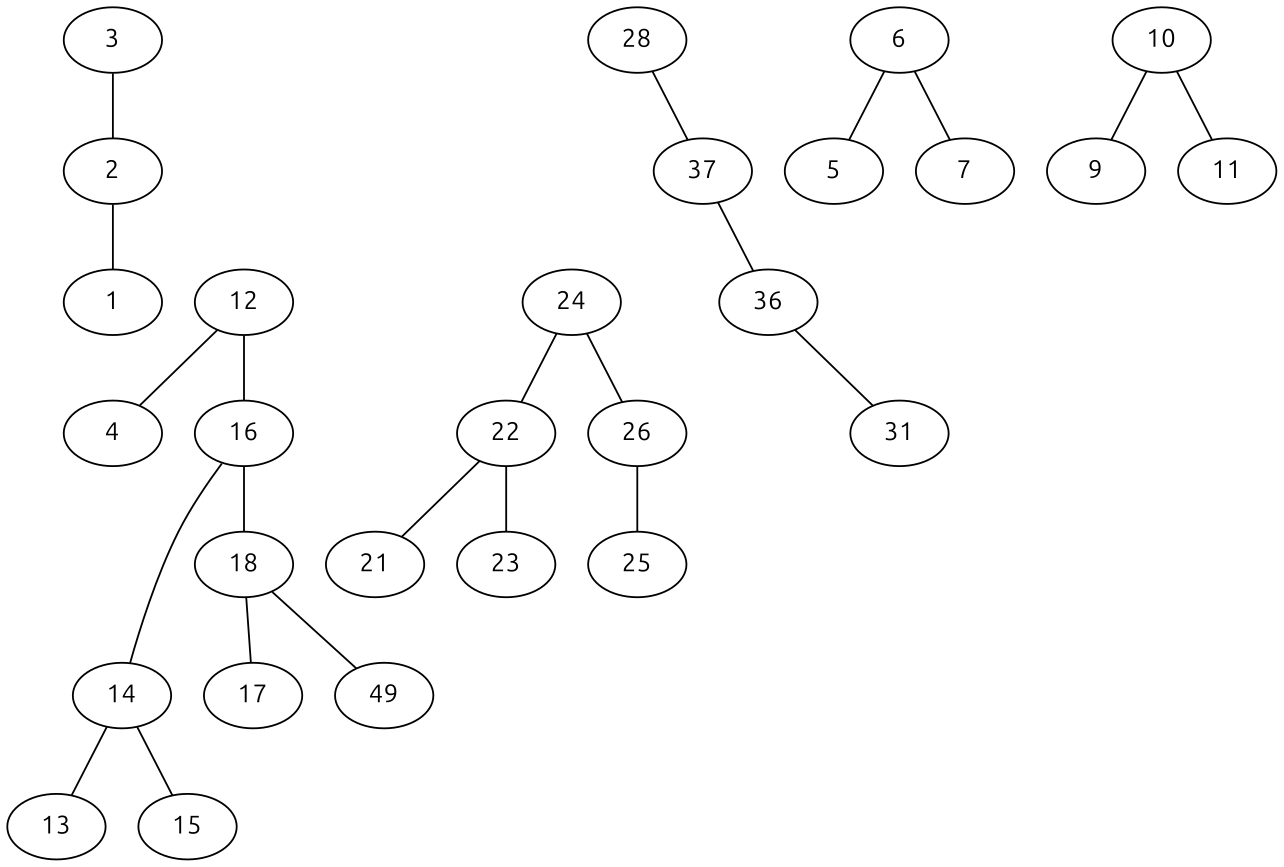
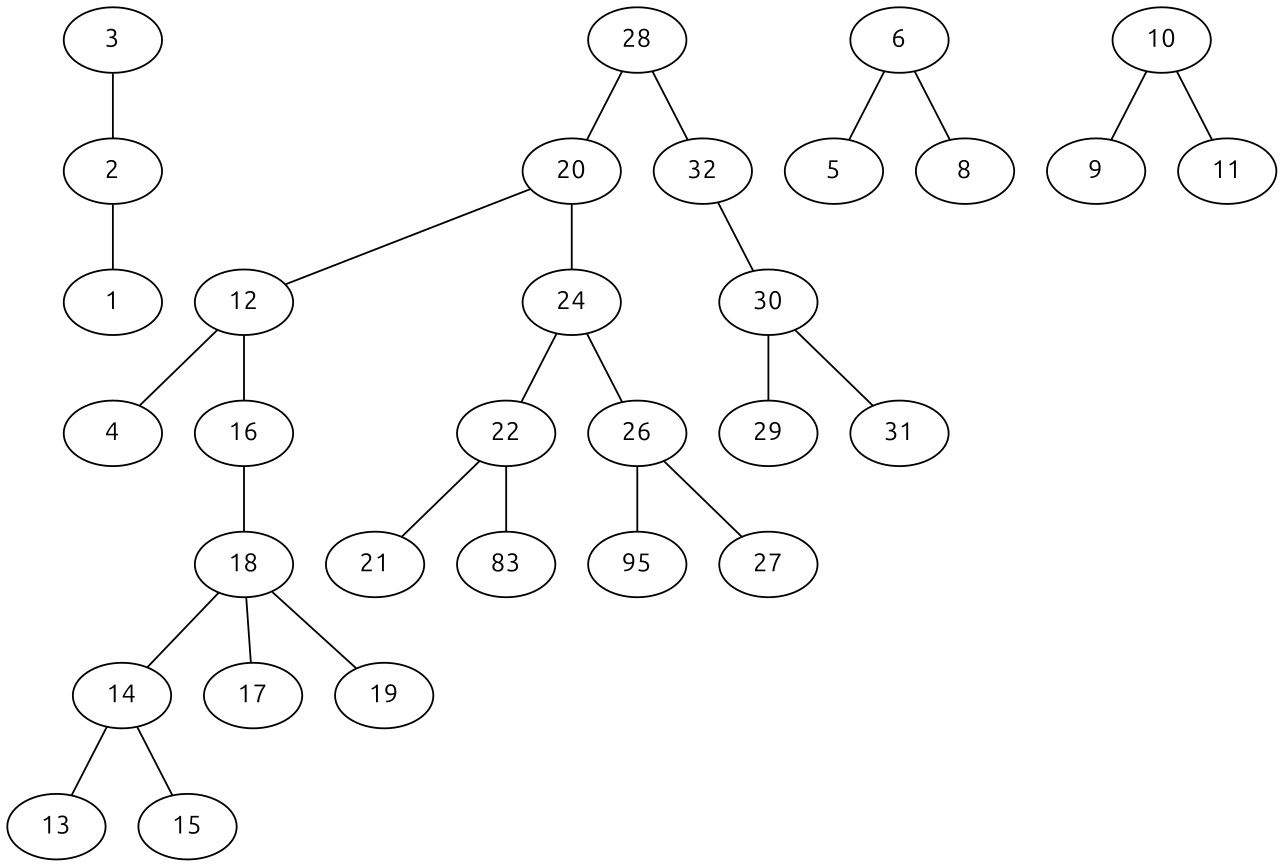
none -> (572, 171)
(703, 171) -> (703, 171)
(965, 171) -> (965, 171)
(768, 302) -> (768, 302)
none -> (768, 433)
(166, 559) -> (183, 630)
(506, 564) -> (506, 564)
(637, 564) -> (637, 564)
none -> (768, 564)
(384, 696) -> (384, 696)
